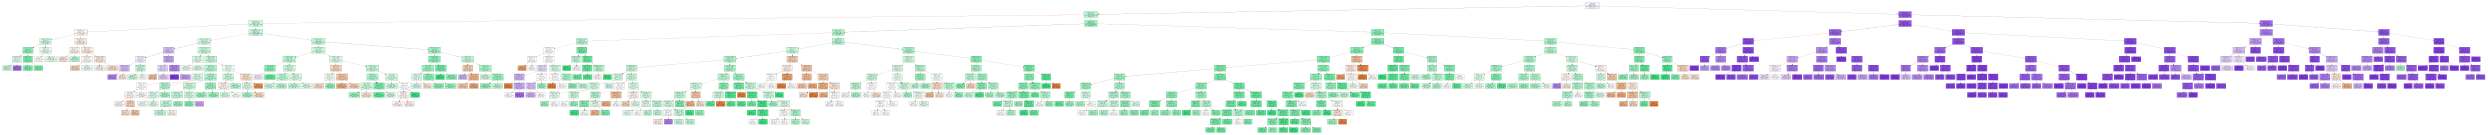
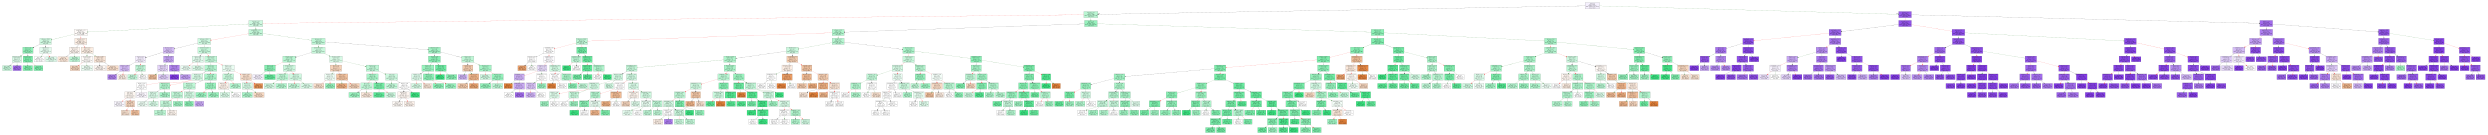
(1557, 86) -> (1557, 86)
